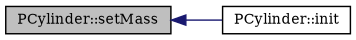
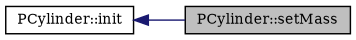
(204, 20) -> (167, 20)
